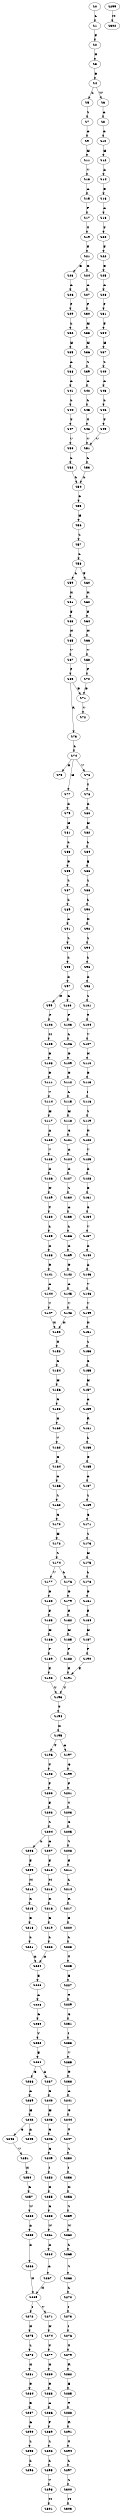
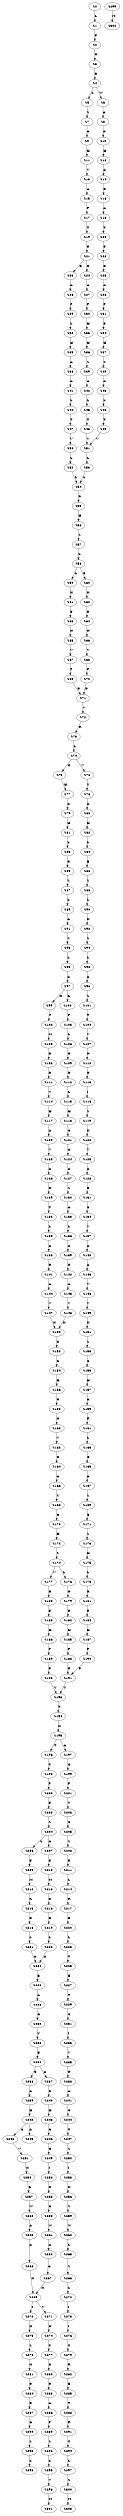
(72, 707) -> (79, 726)
(71, 774) -> (63, 784)
